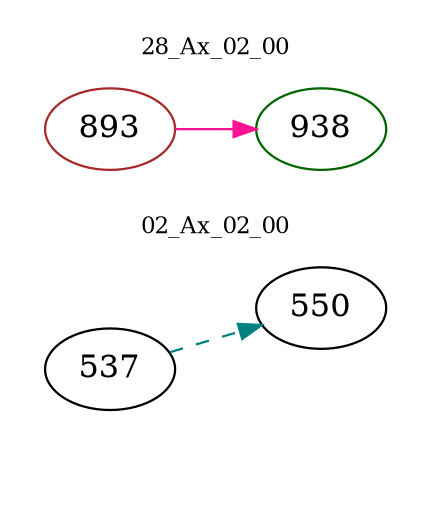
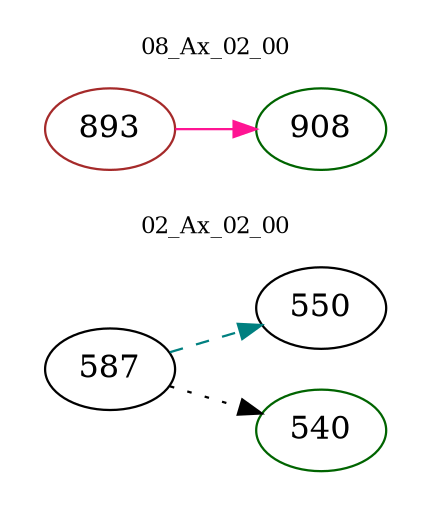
(216, 49) -> (216, 49)
(321, 129) -> (321, 129)
(110, 369) -> (110, 369)
none -> (321, 430)
